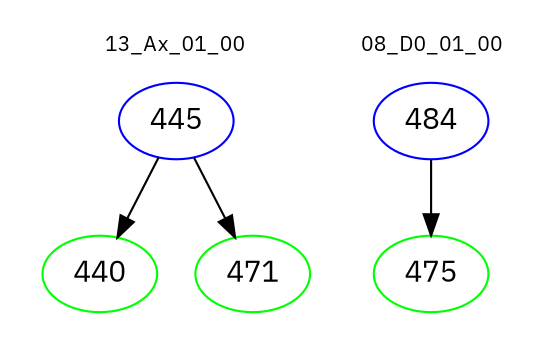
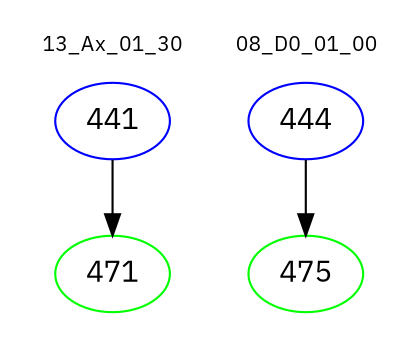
(176, 46) -> (114, 46)
(176, 121) -> (113, 121)
(431, 121) -> (306, 121)
(100, 274) -> none
